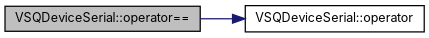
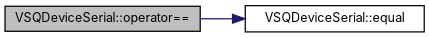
(335, 19) -> (335, 19)
